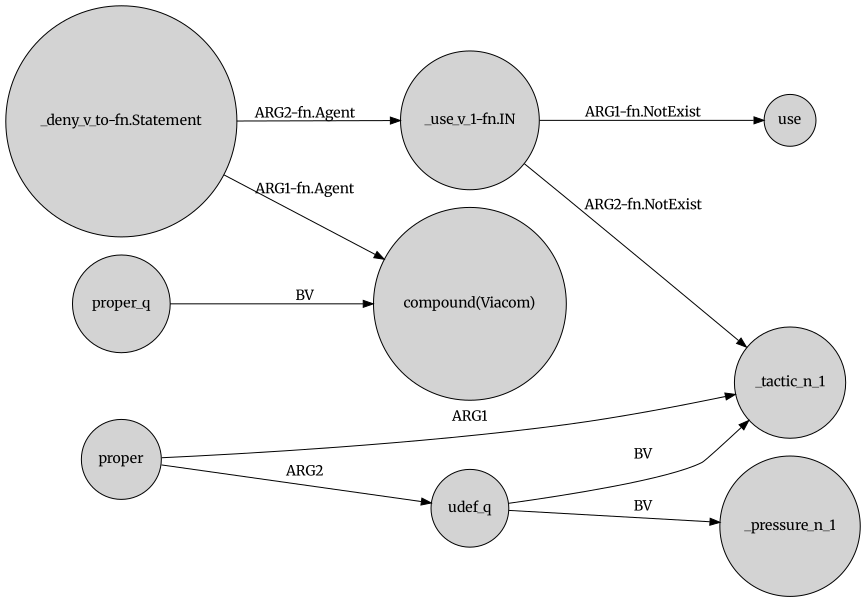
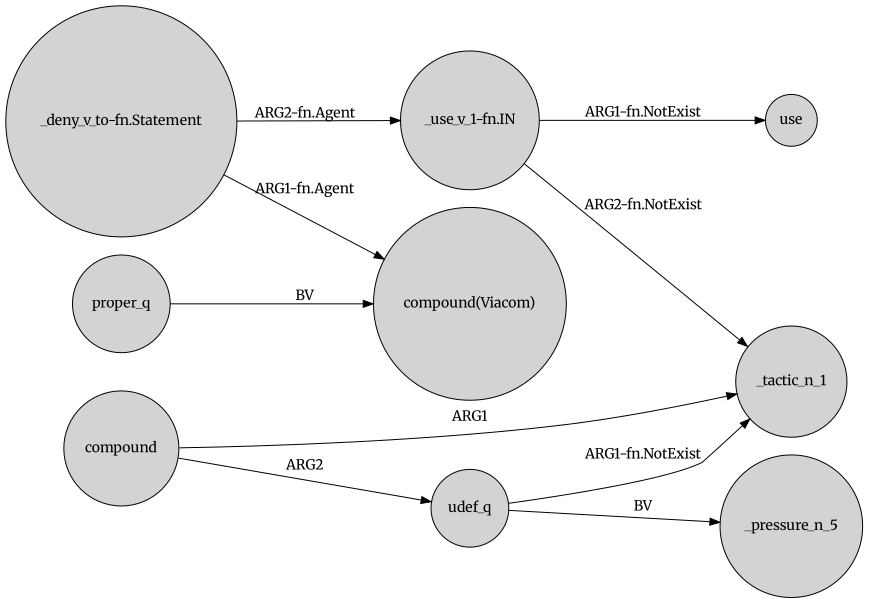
(643, 455) -> (643, 455)
(121, 459) -> (121, 448)
(790, 526) -> (791, 526)
